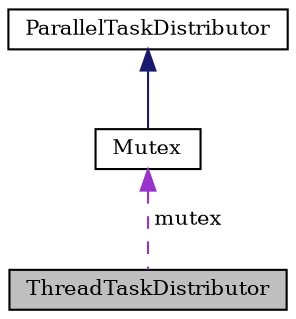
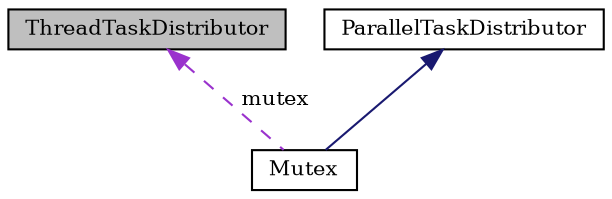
(148, 230) -> (234, 107)
